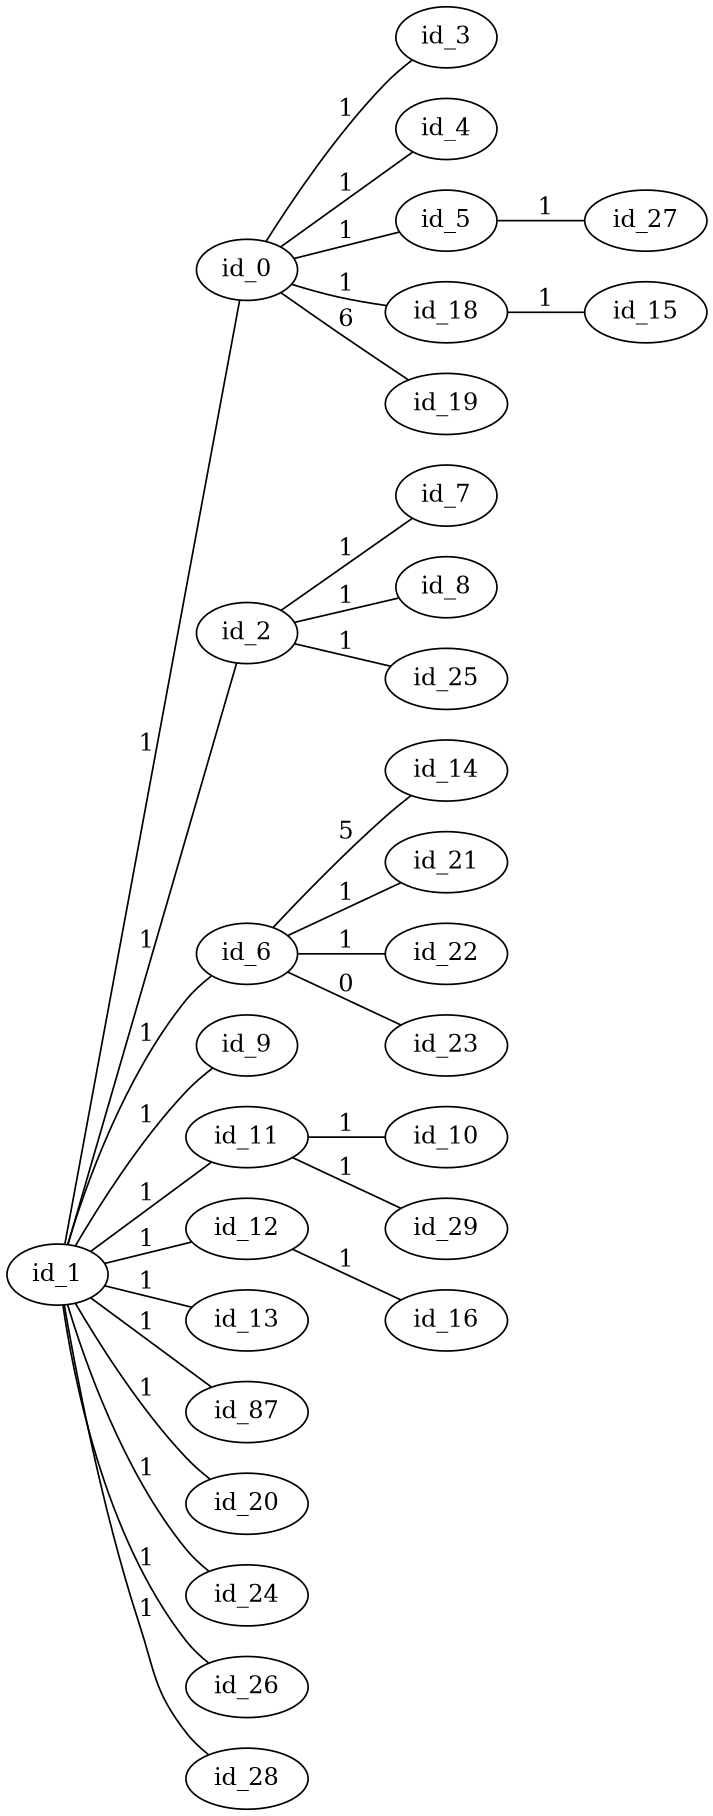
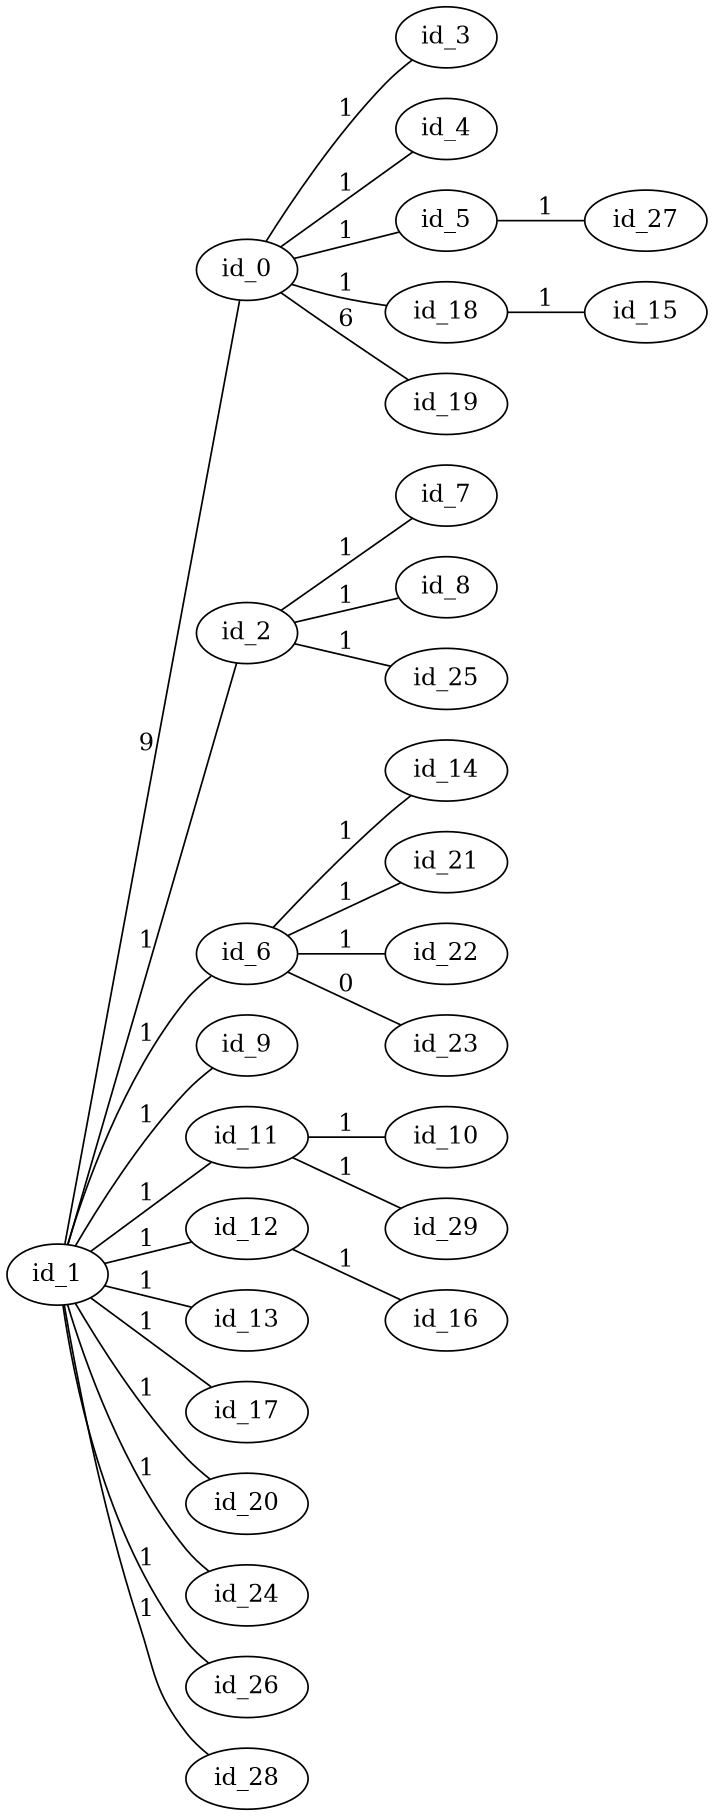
(147, 744) -> (147, 744)
(347, 832) -> (347, 832)
(247, 1412) -> (247, 1412)
